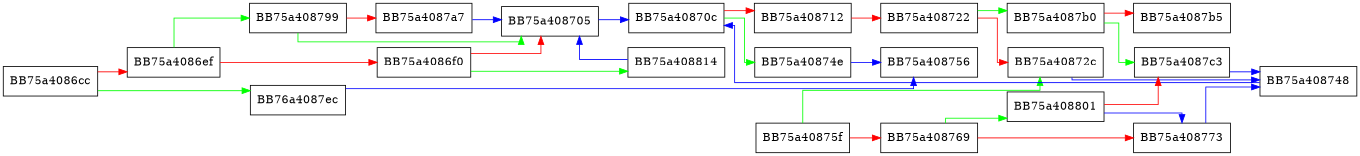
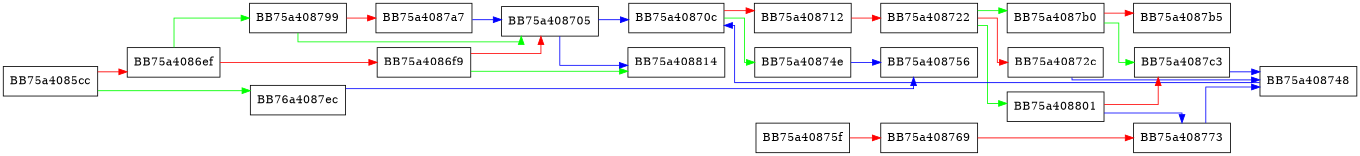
(596, 59) -> (575, 65)
(424, 62) -> (424, 62)
(50, 81) -> (50, 81)
(921, 90) -> none
(970, 118) -> (987, 65)
